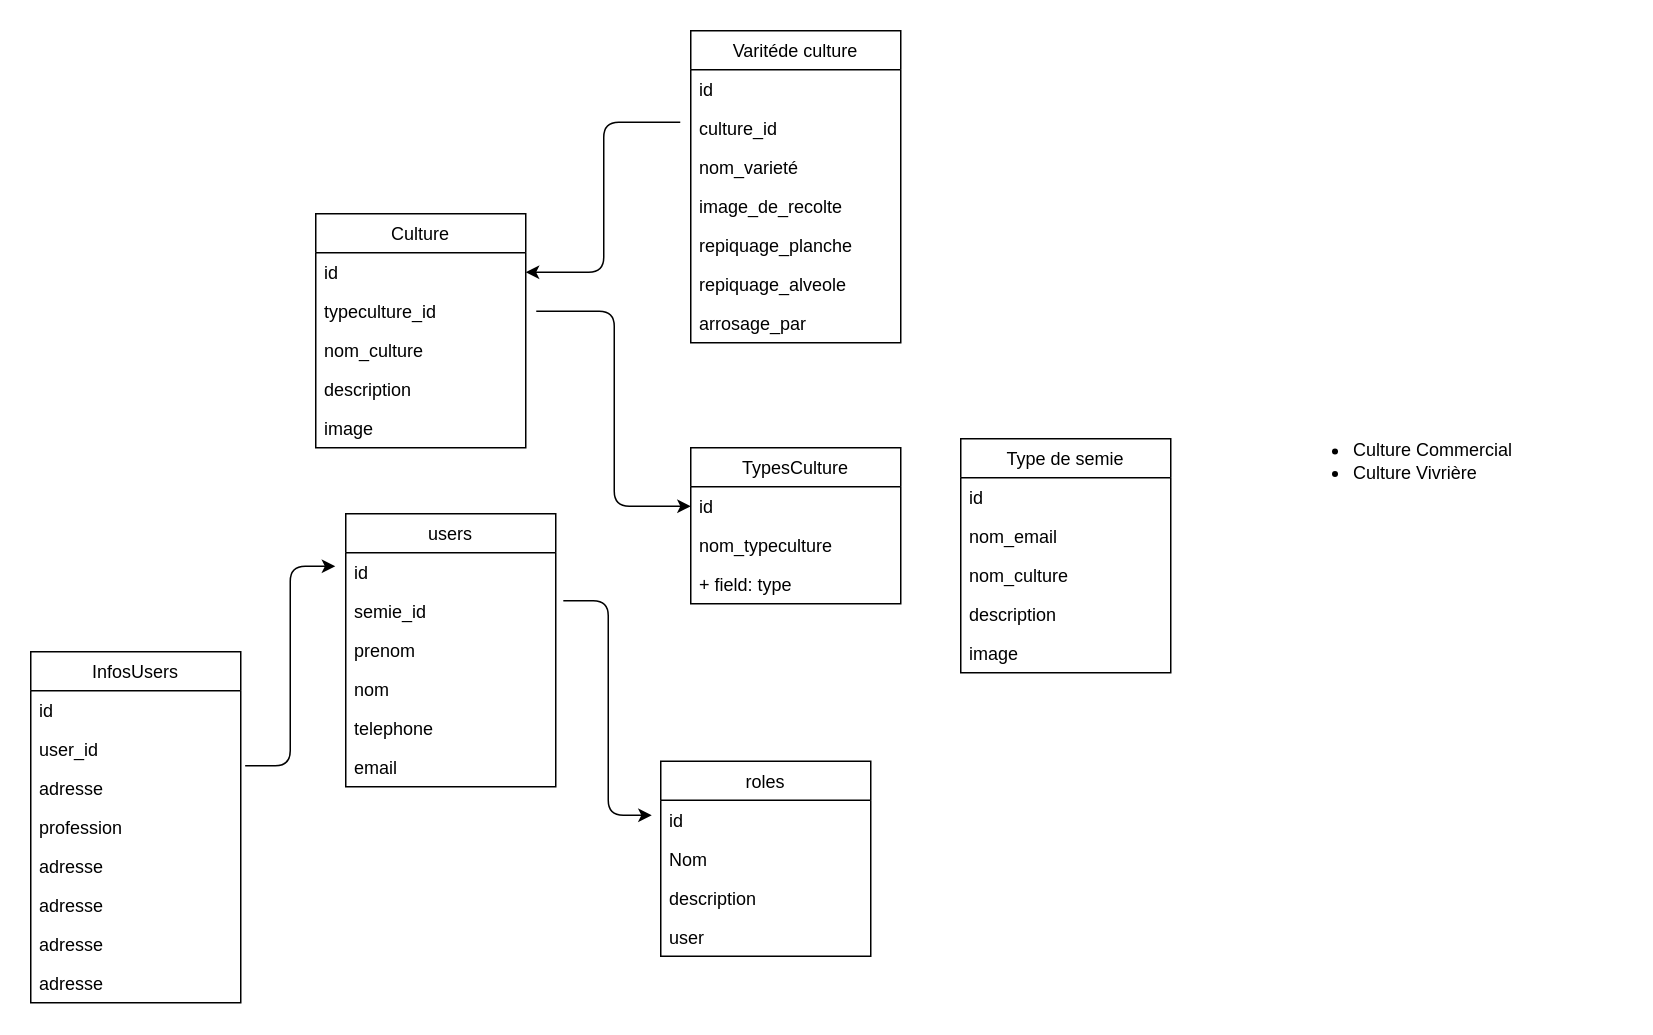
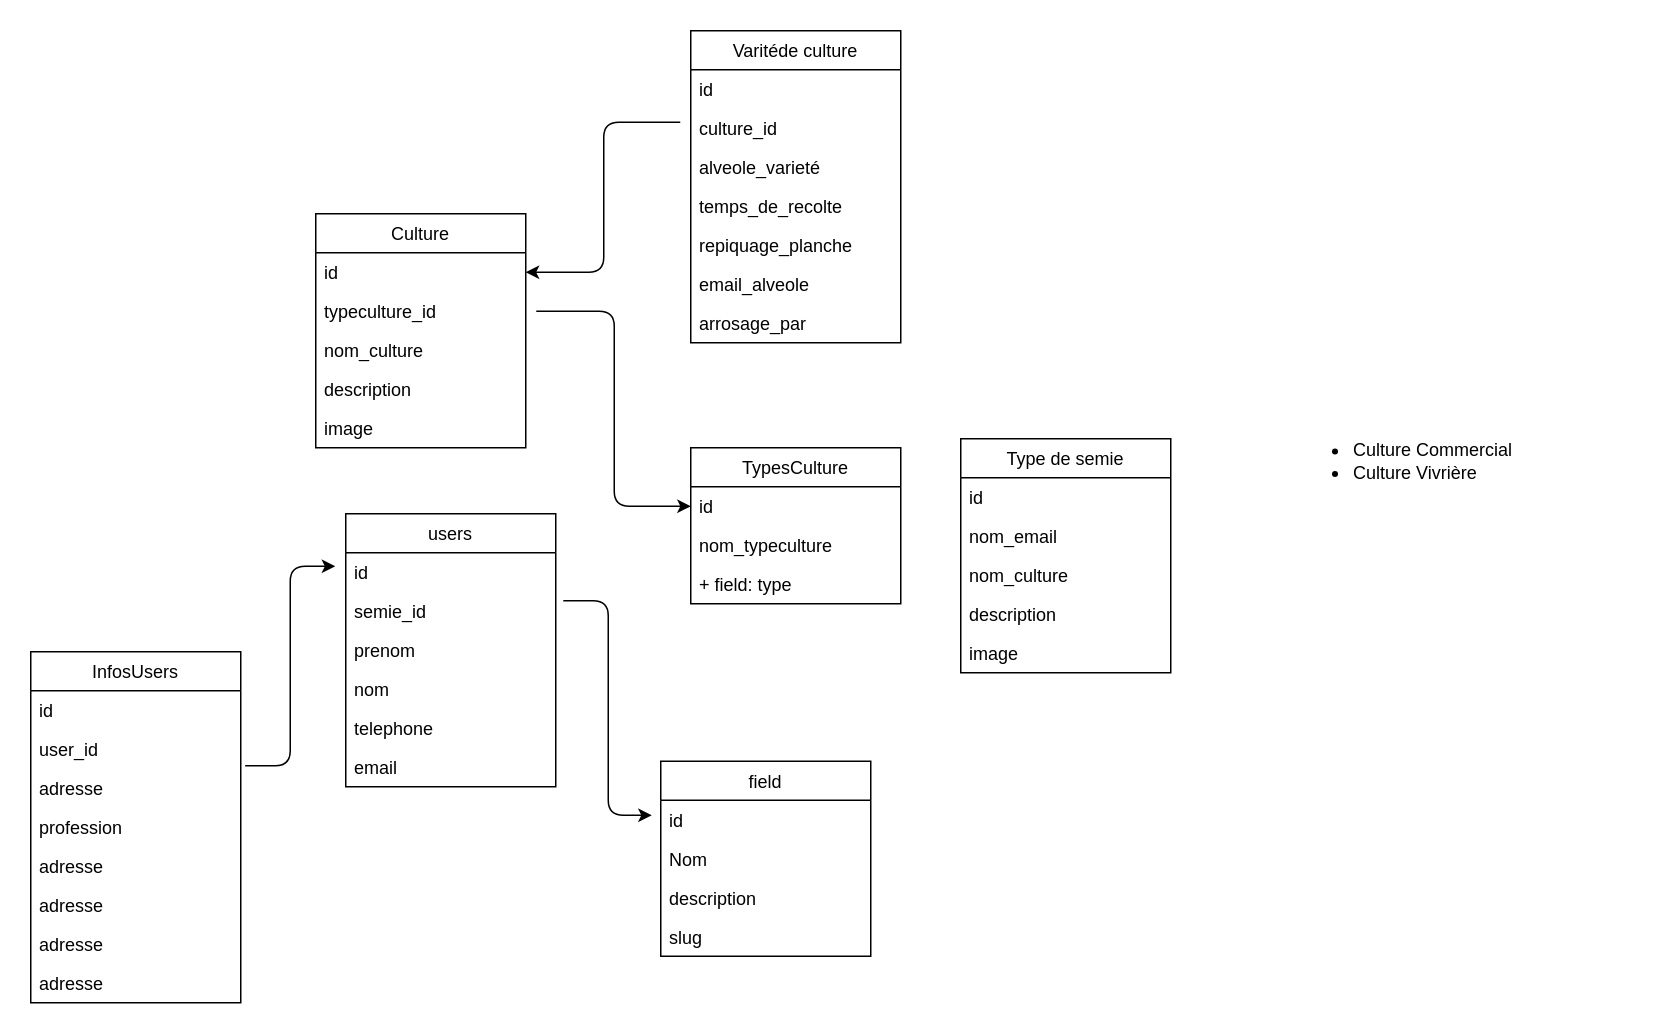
(752, 168) -> (768, 168)
(775, 207) -> (777, 207)
(778, 285) -> (755, 285)
(765, 782) -> (765, 782)
(689, 938) -> (687, 938)
